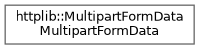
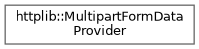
(100, 25) -> (100, 25)
